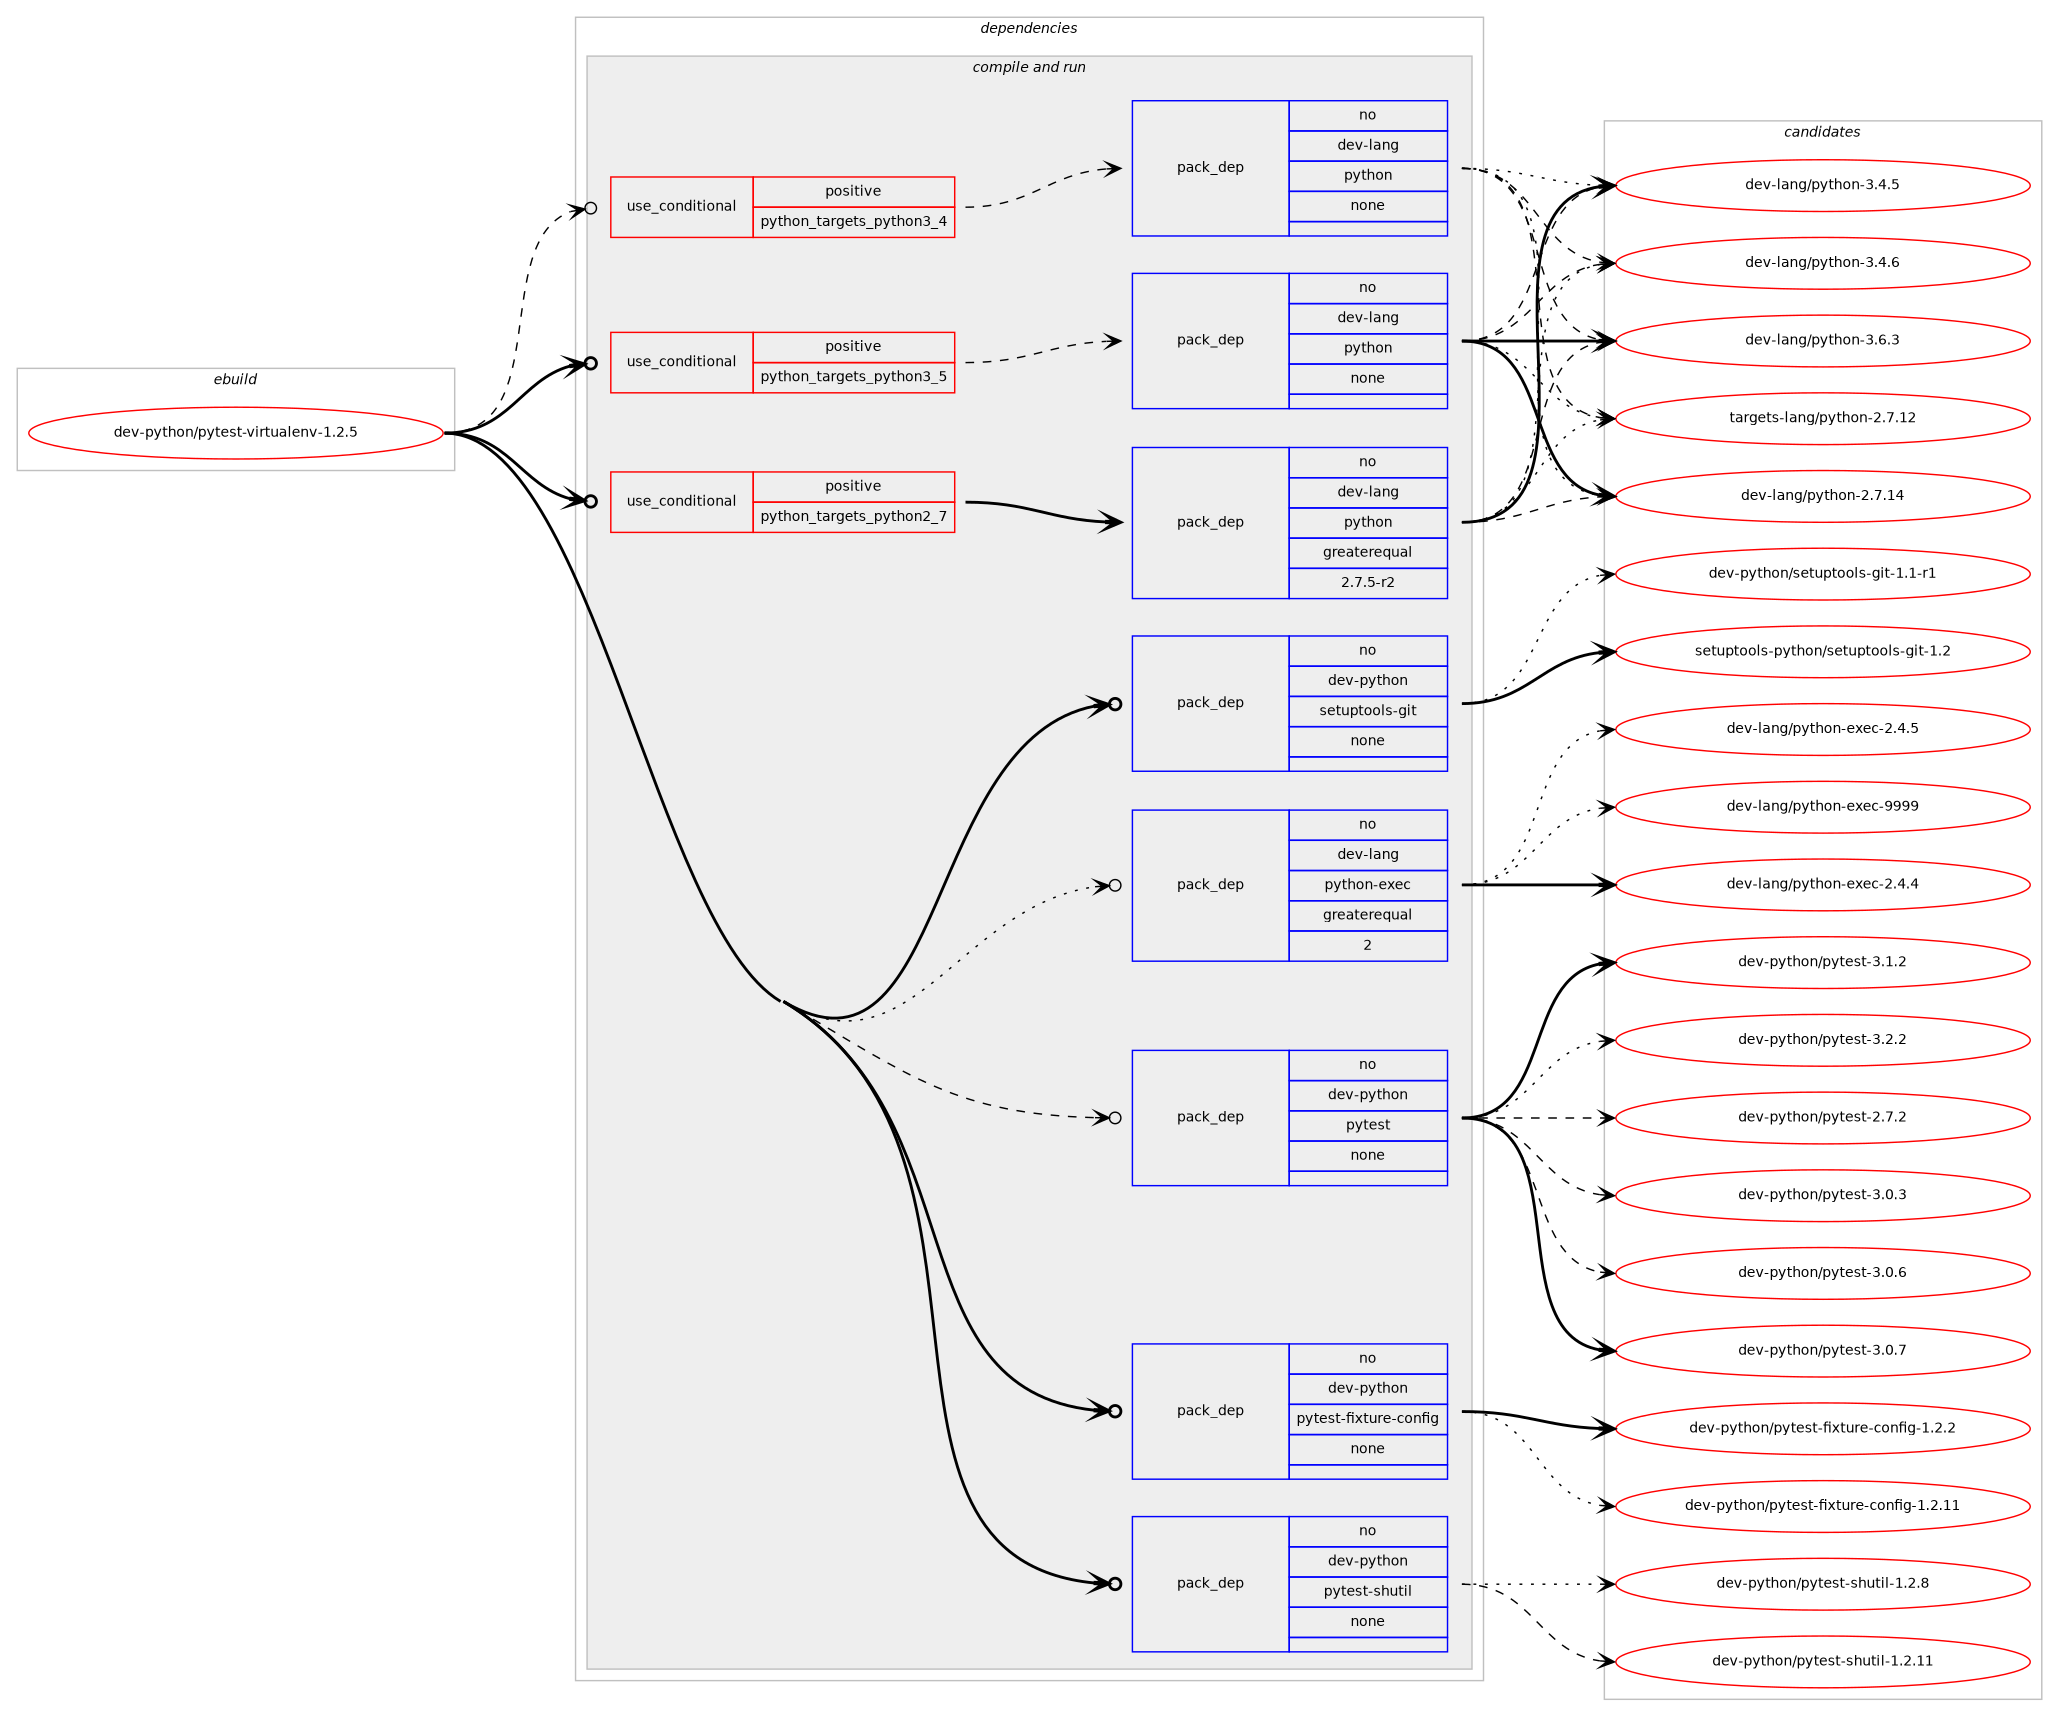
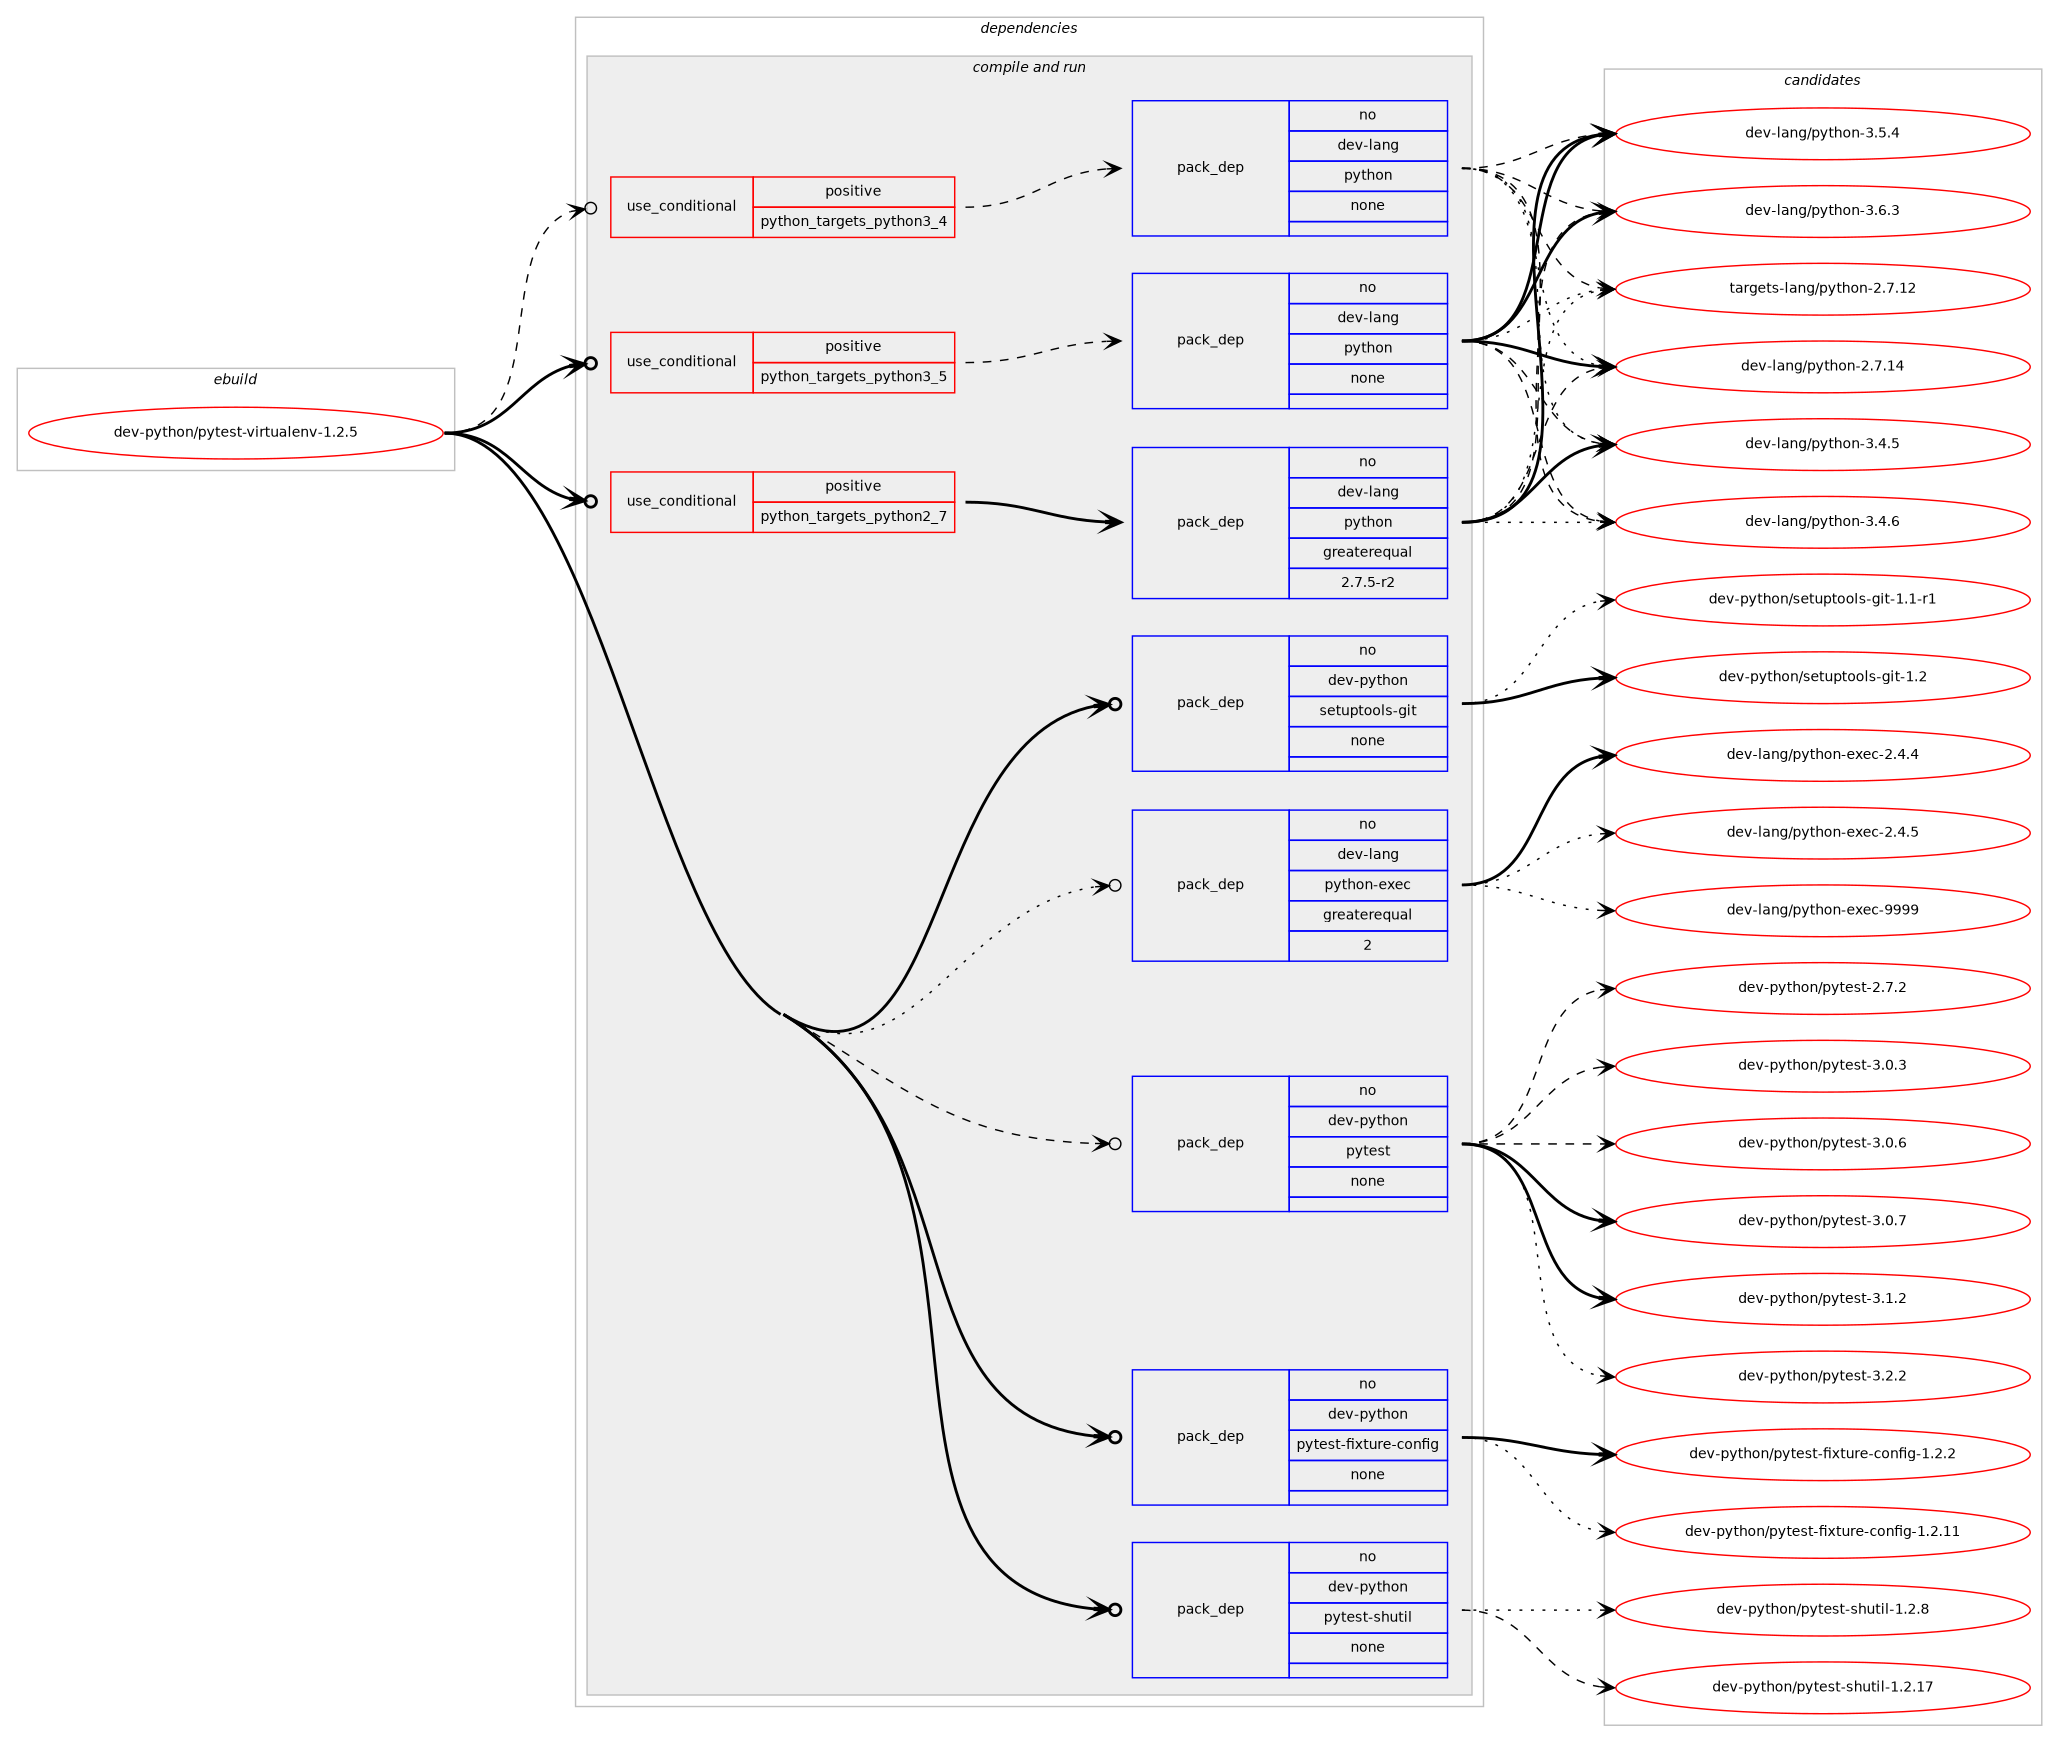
none -> (1823, 134)
(1823, 652) -> (1823, 678)
(1823, 1662) -> (1823, 1688)
